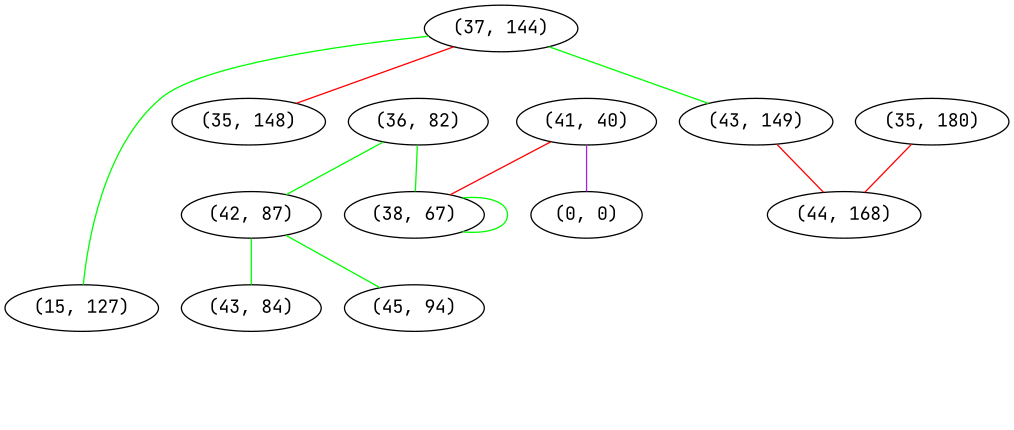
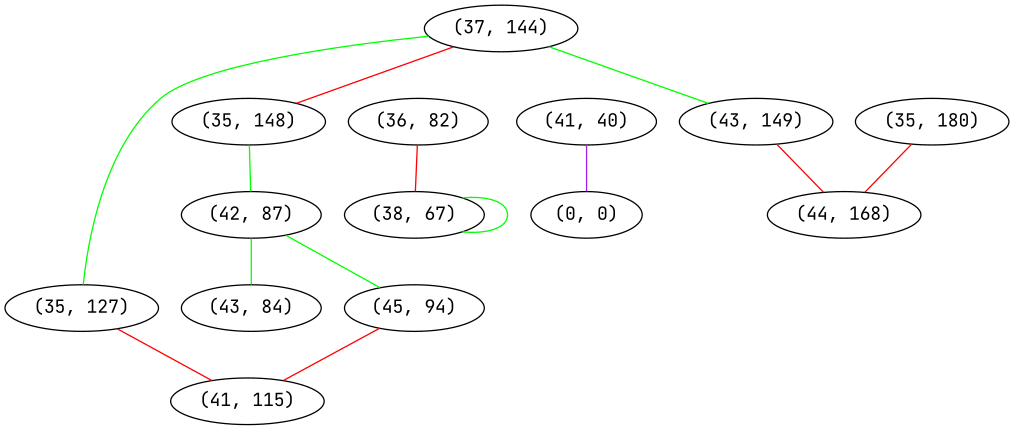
(335, 168) -> (250, 168)
(416, 168) -> (416, 168)
(500, 168) -> none
(82, 308) -> (82, 308)
none -> (247, 401)
